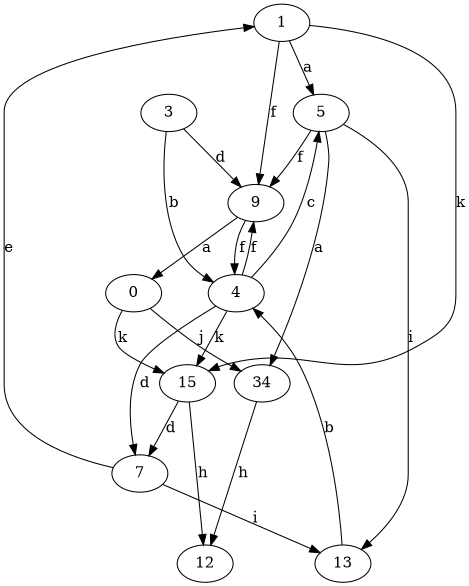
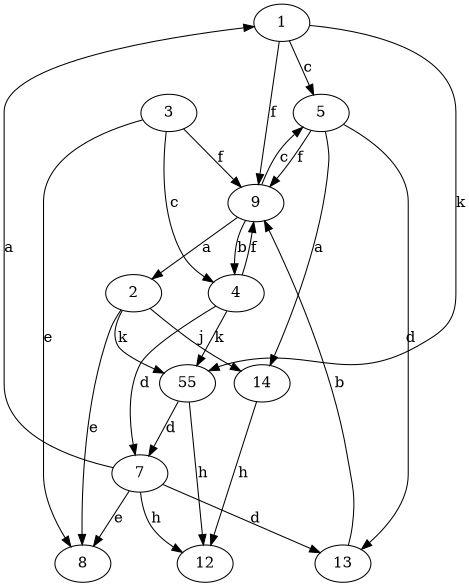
(308, 68) -> (308, 68)
(221, 158) -> (221, 158)
(174, 203) -> (174, 203)
(296, 216) -> (275, 157)
(9, 248) -> (9, 248)
(242, 248) -> (242, 248)
(134, 293) -> (134, 293)
(411, 338) -> (411, 338)
(188, 383) -> (188, 383)
(262, 383) -> (262, 383)
(321, 423) -> (330, 383)
(255, 519) -> (255, 519)
none -> (150, 524)
none -> (83, 564)
